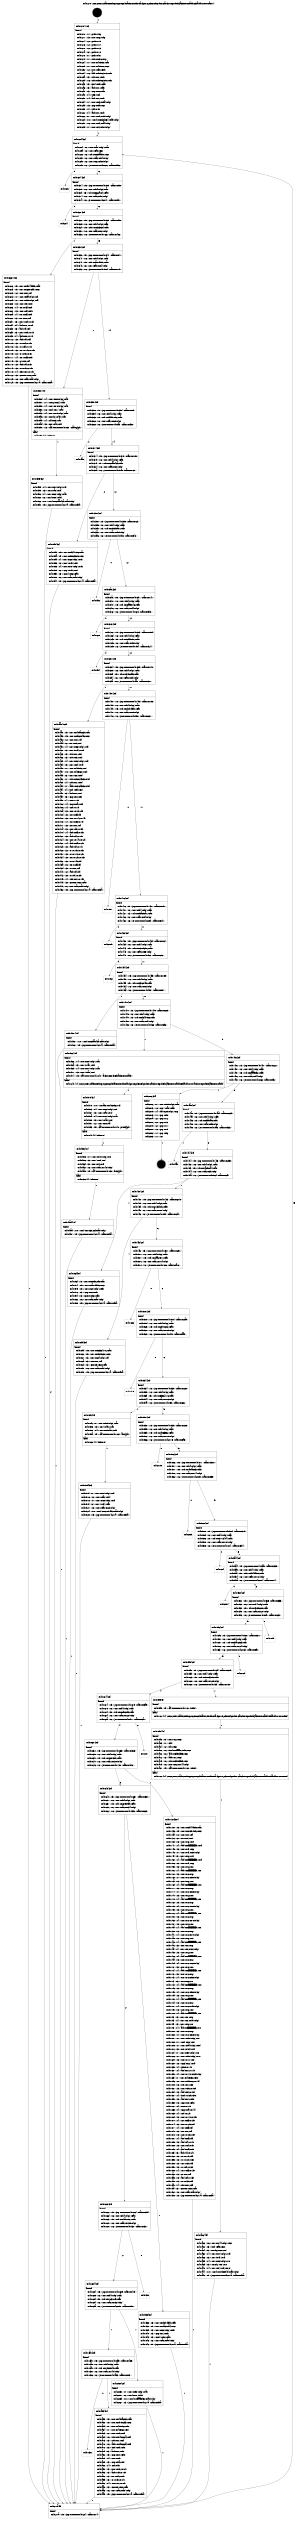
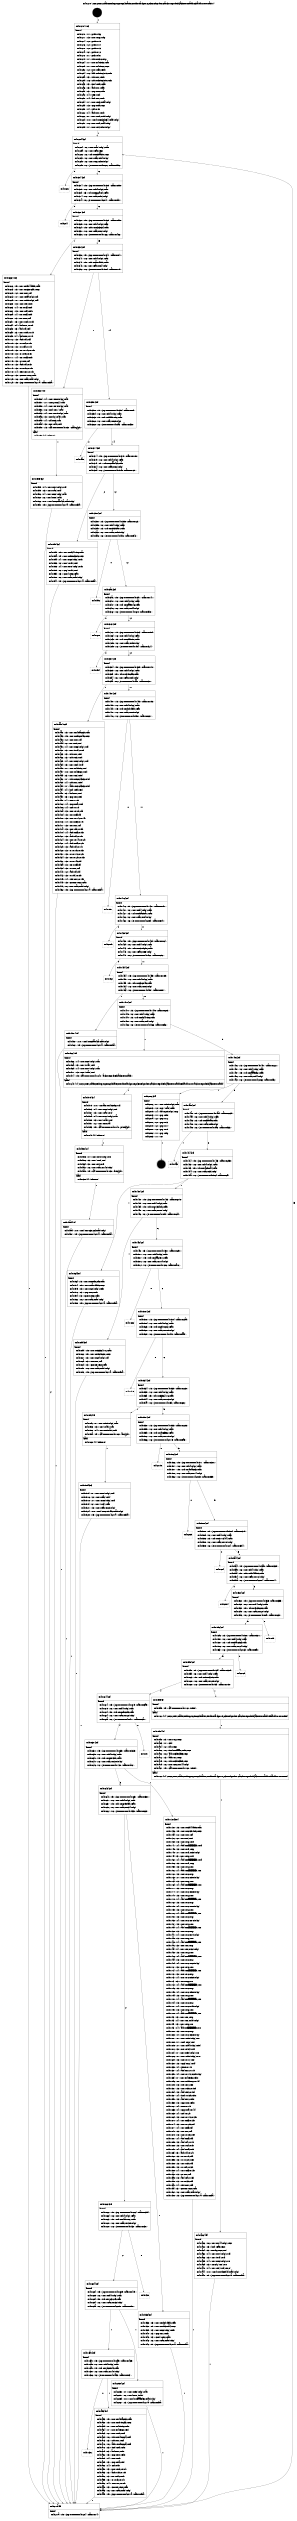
(255, 1587) -> (253, 1586)
